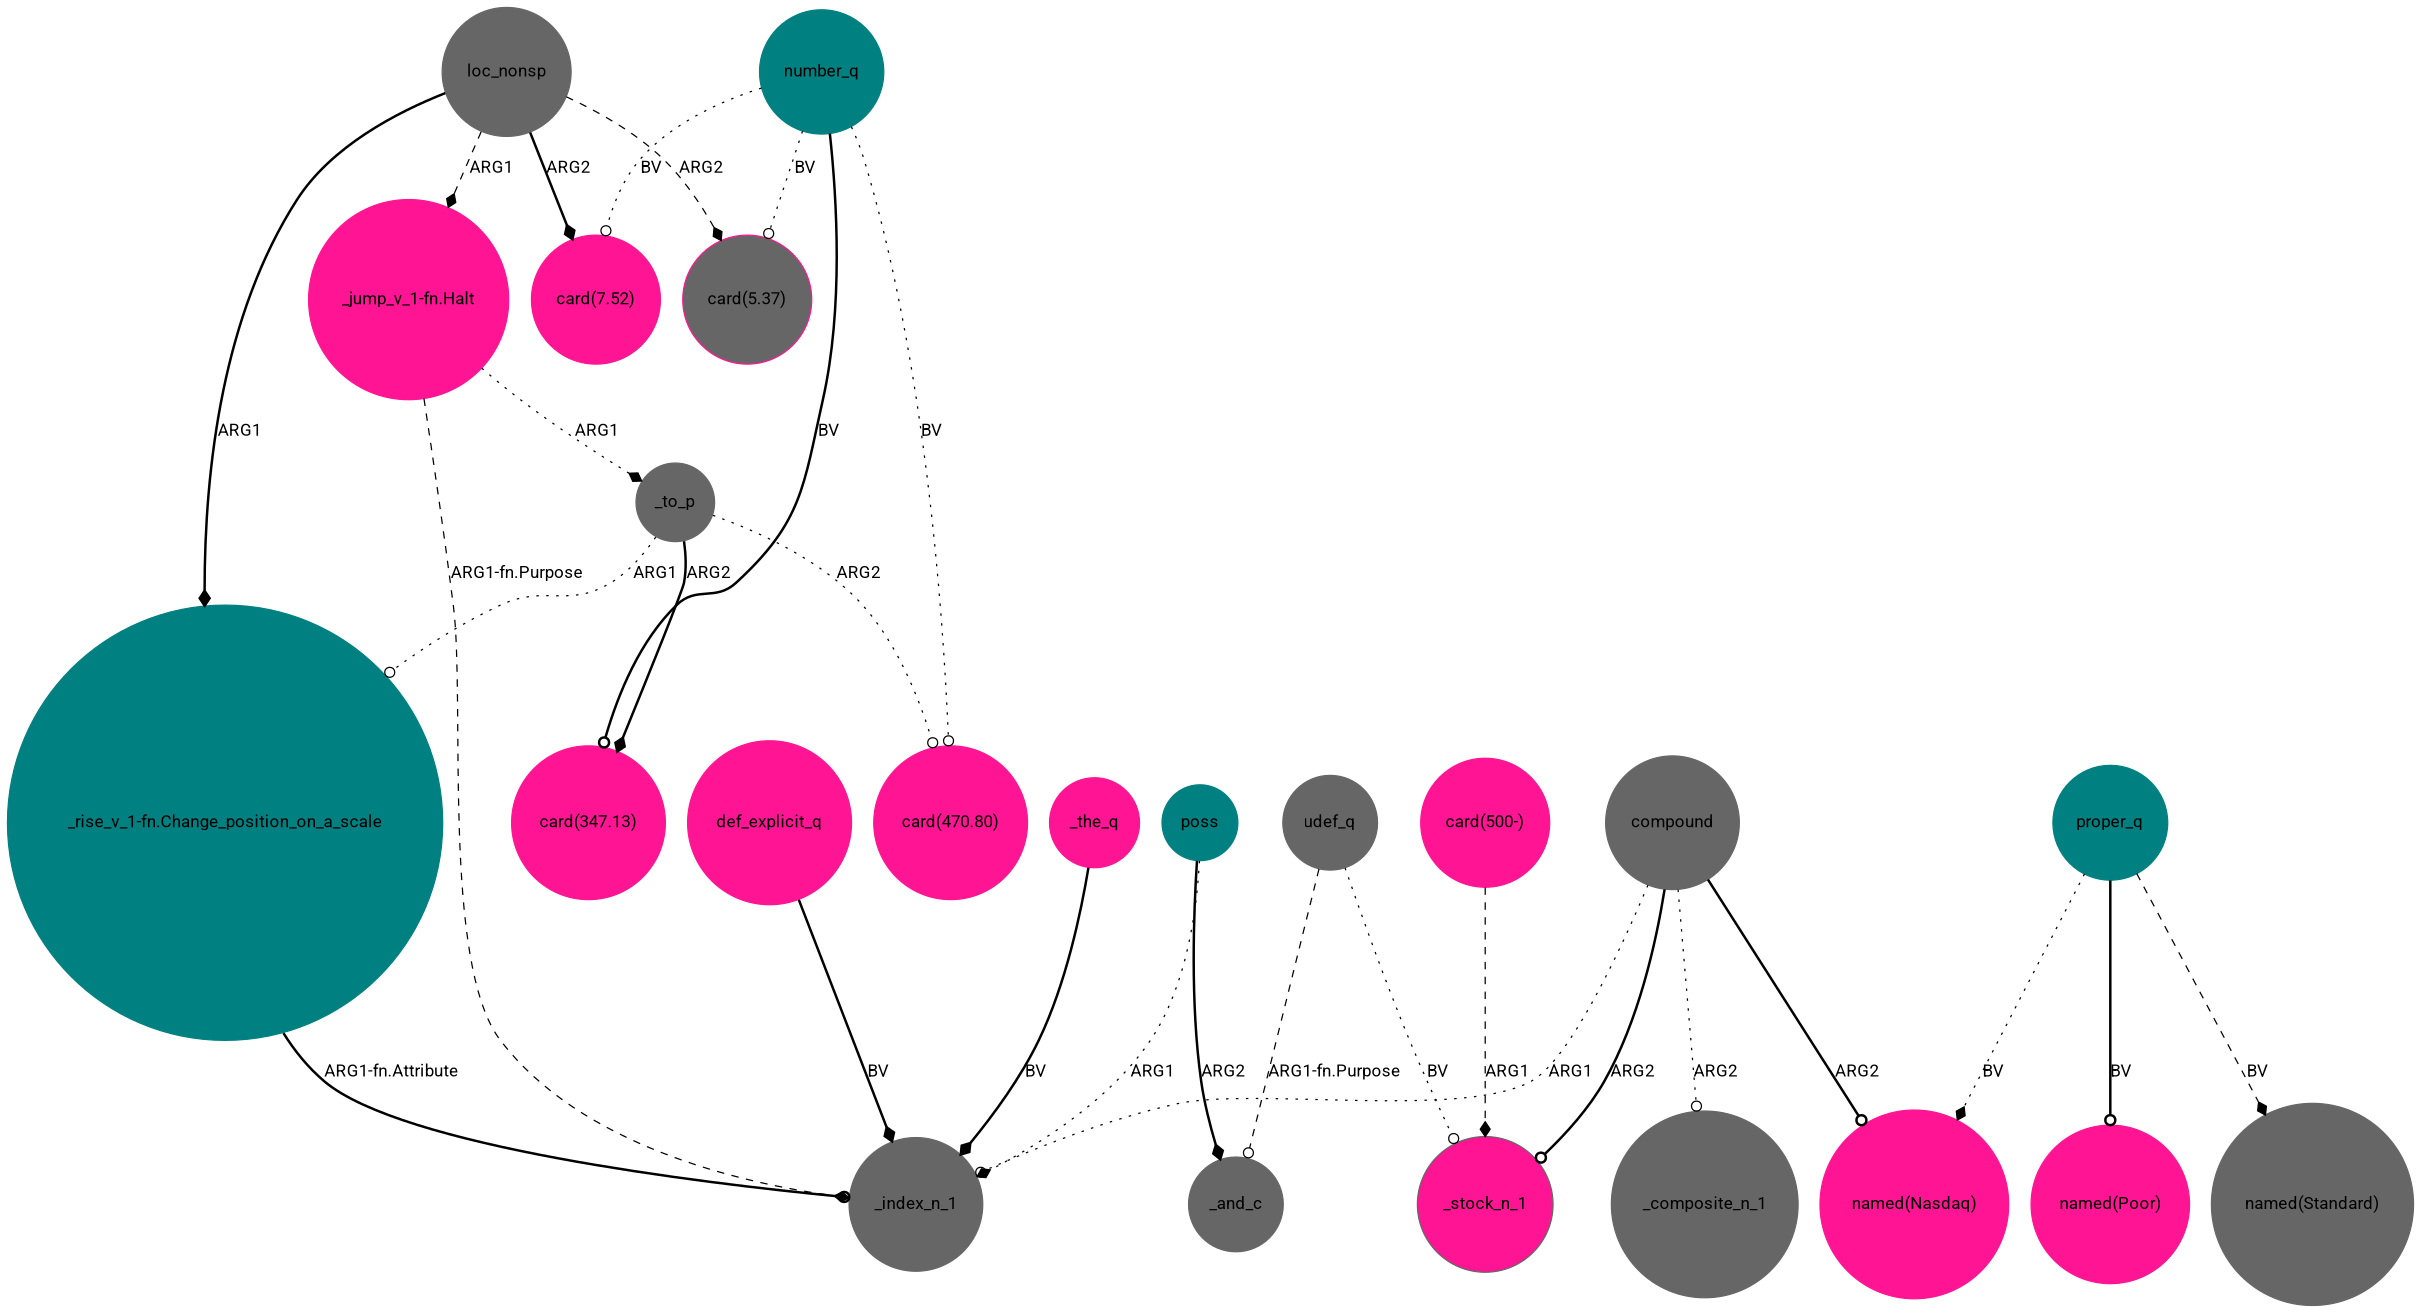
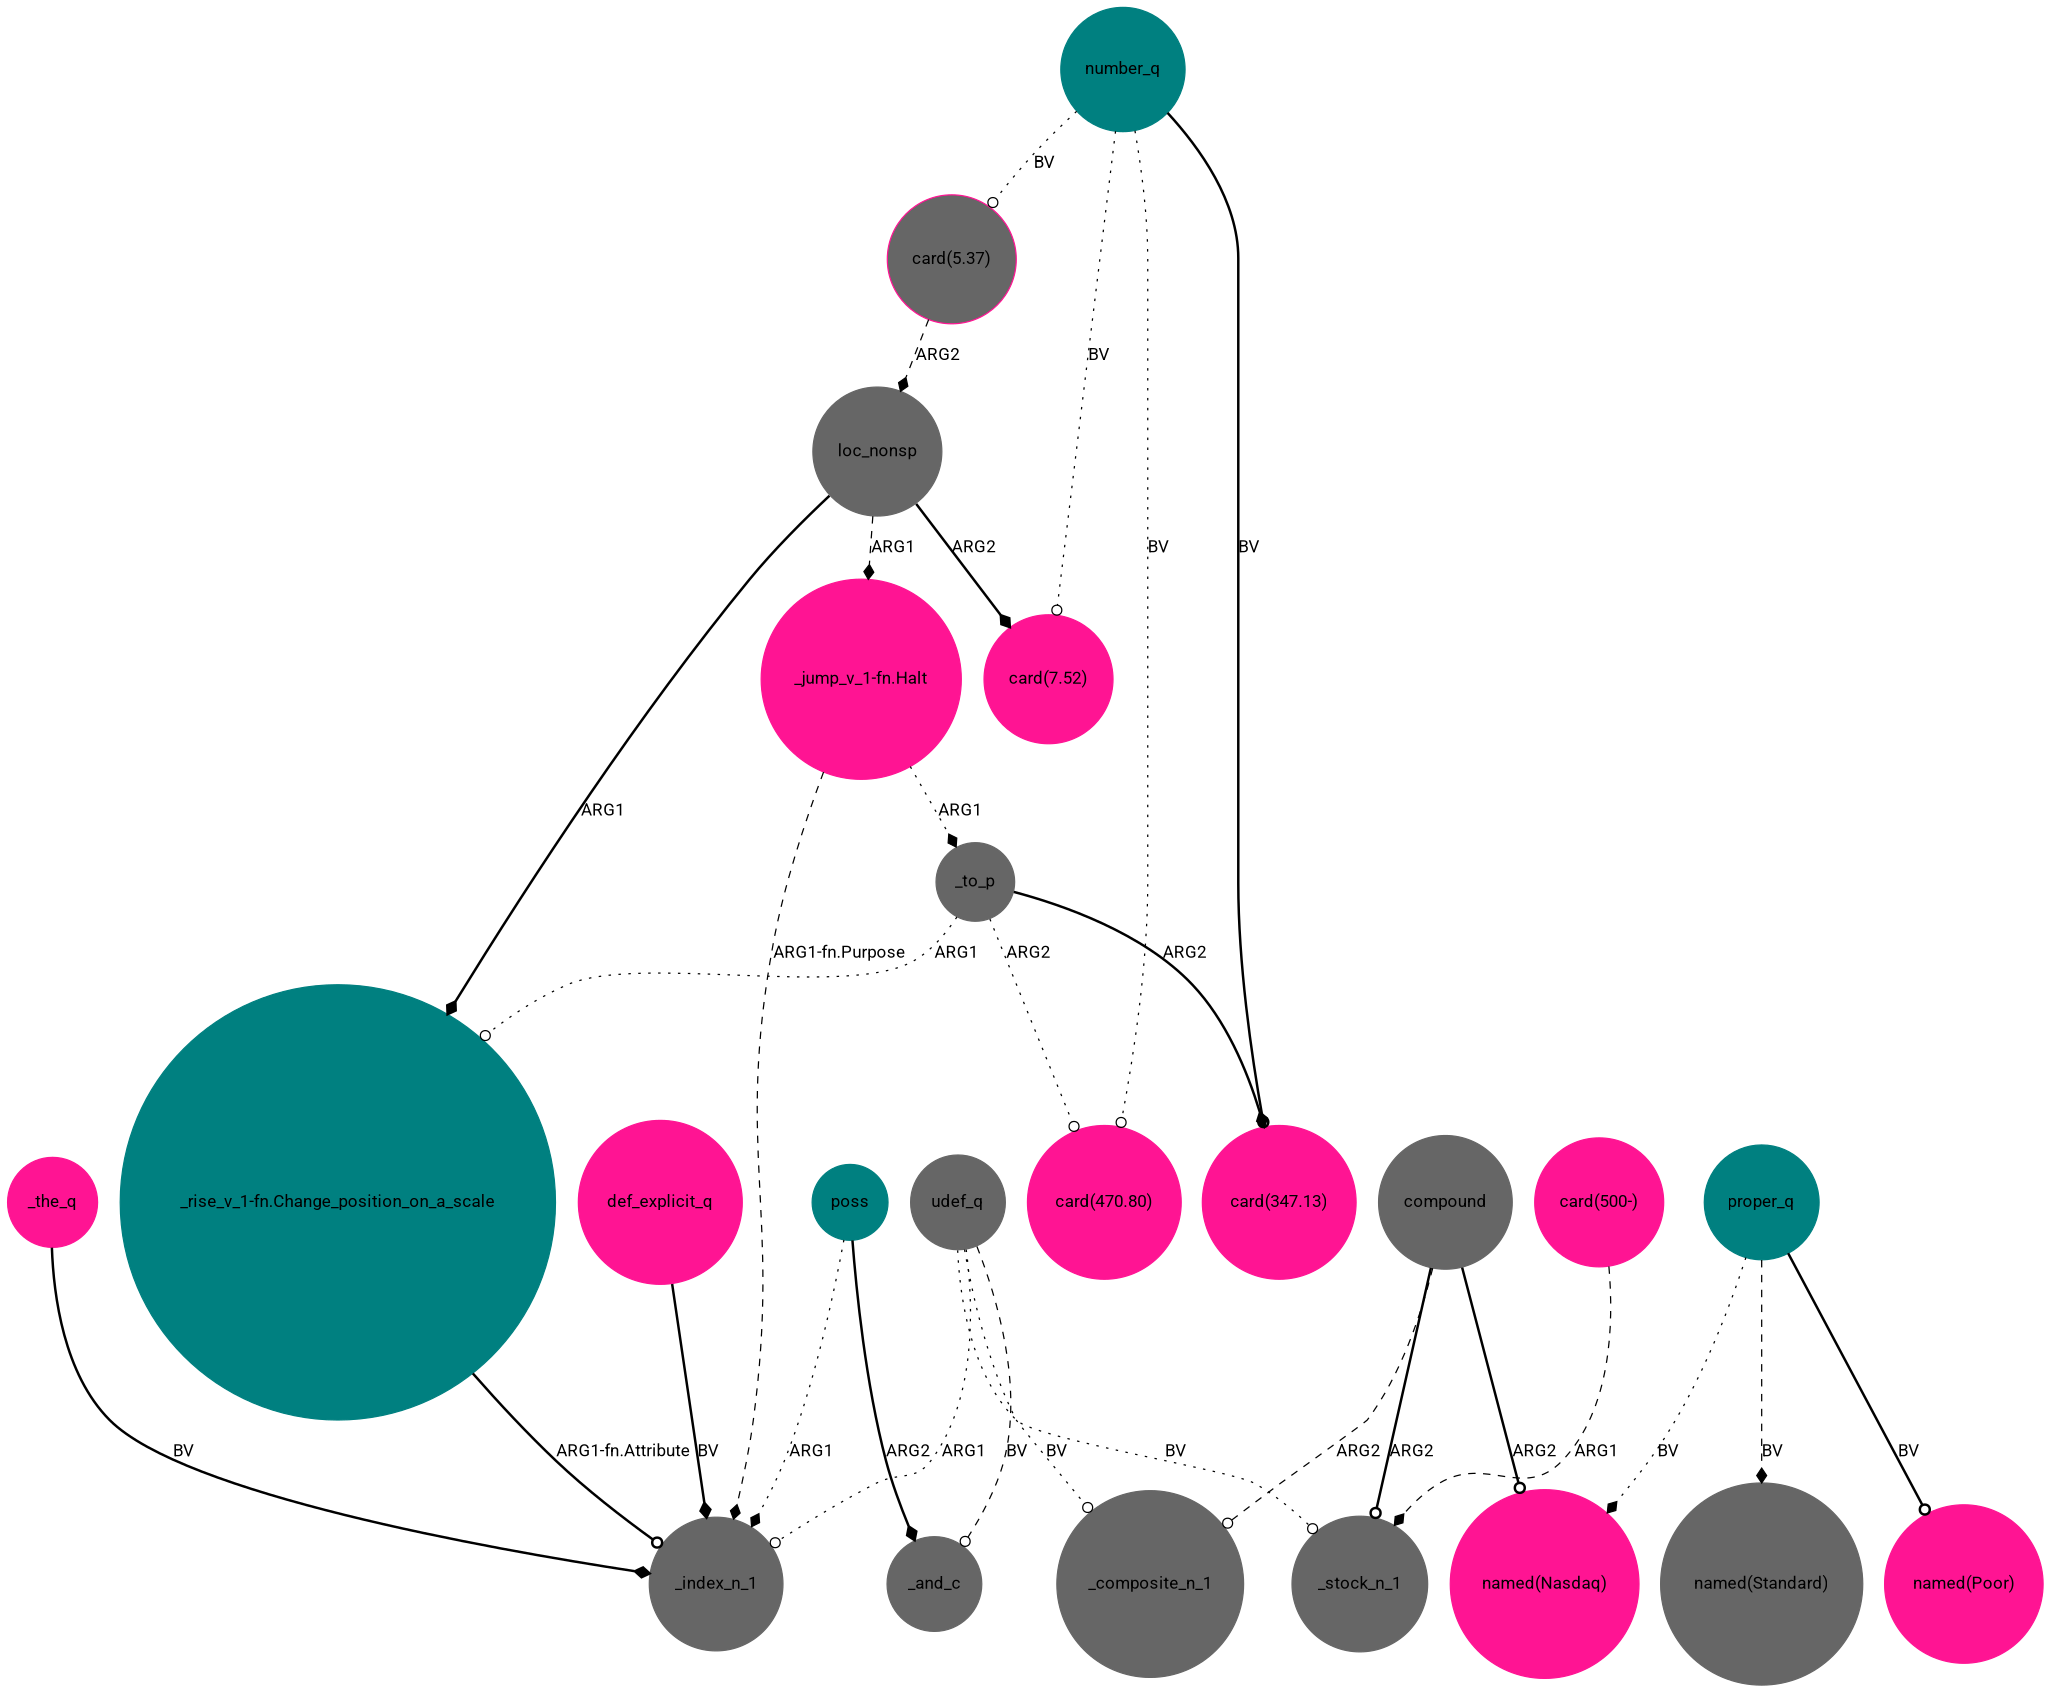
(644, 143) -> (917, 348)
(1687, 995) -> (1367, 1421)
(1335, 1072) -> (1018, 1452)
(1369, 1100) -> (943, 1441)
(1485, 1204) -> (1360, 1584)
none -> (1002, 1388)
